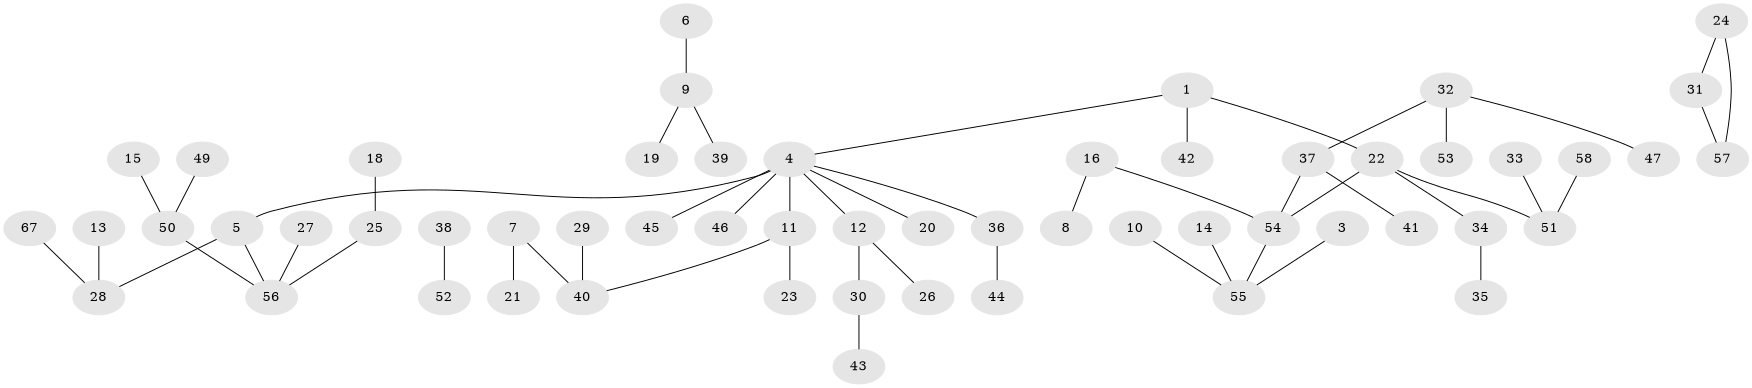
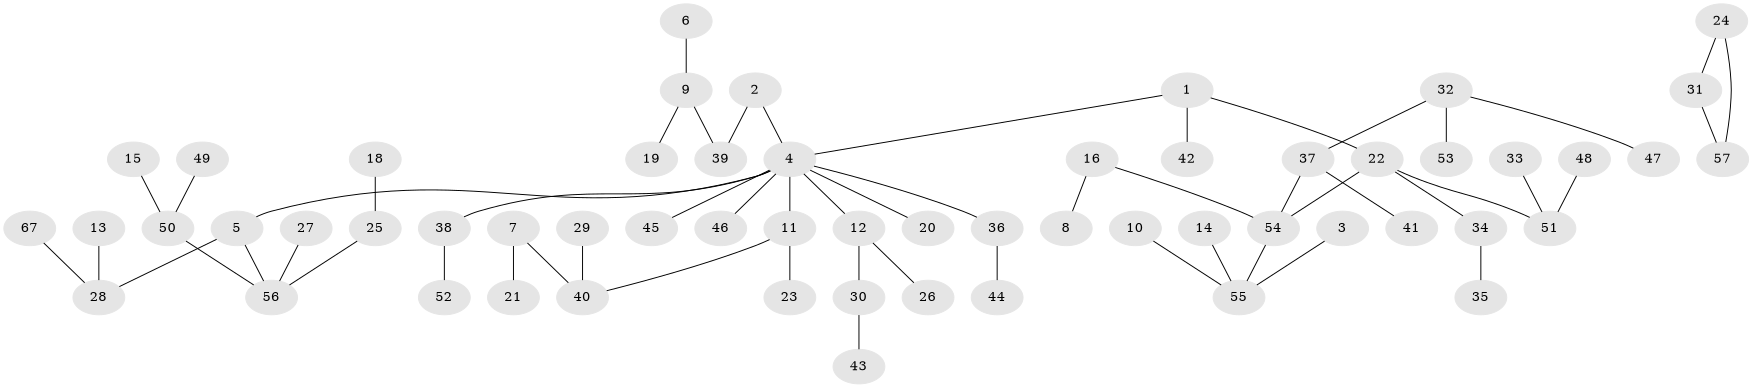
none -> (755, 90)
(1585, 159) -> (1585, 159)
none -> (617, 194)
